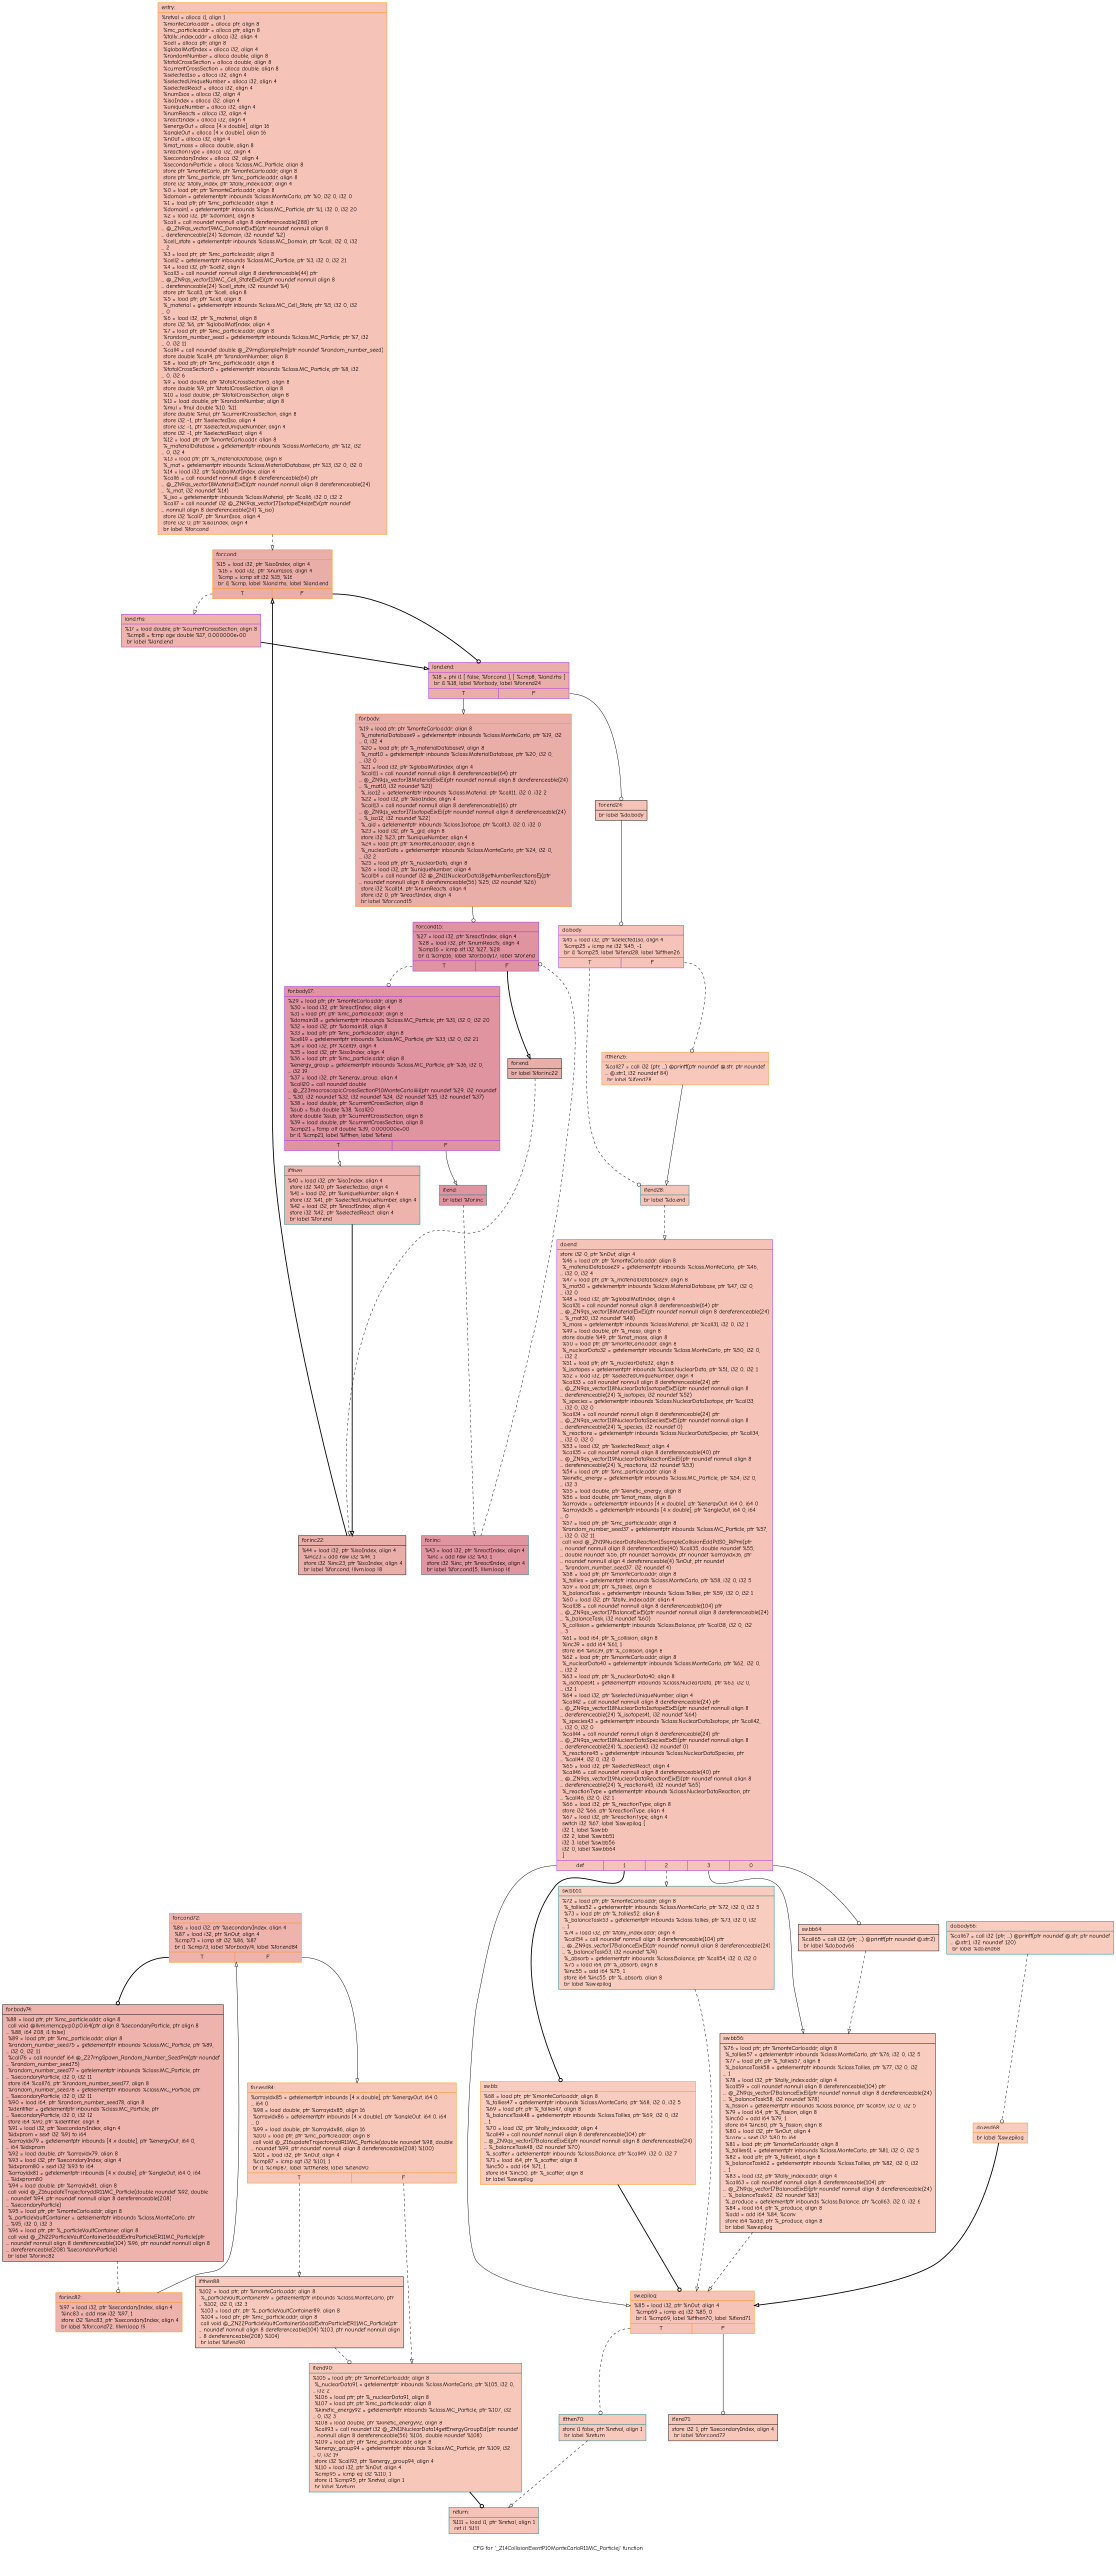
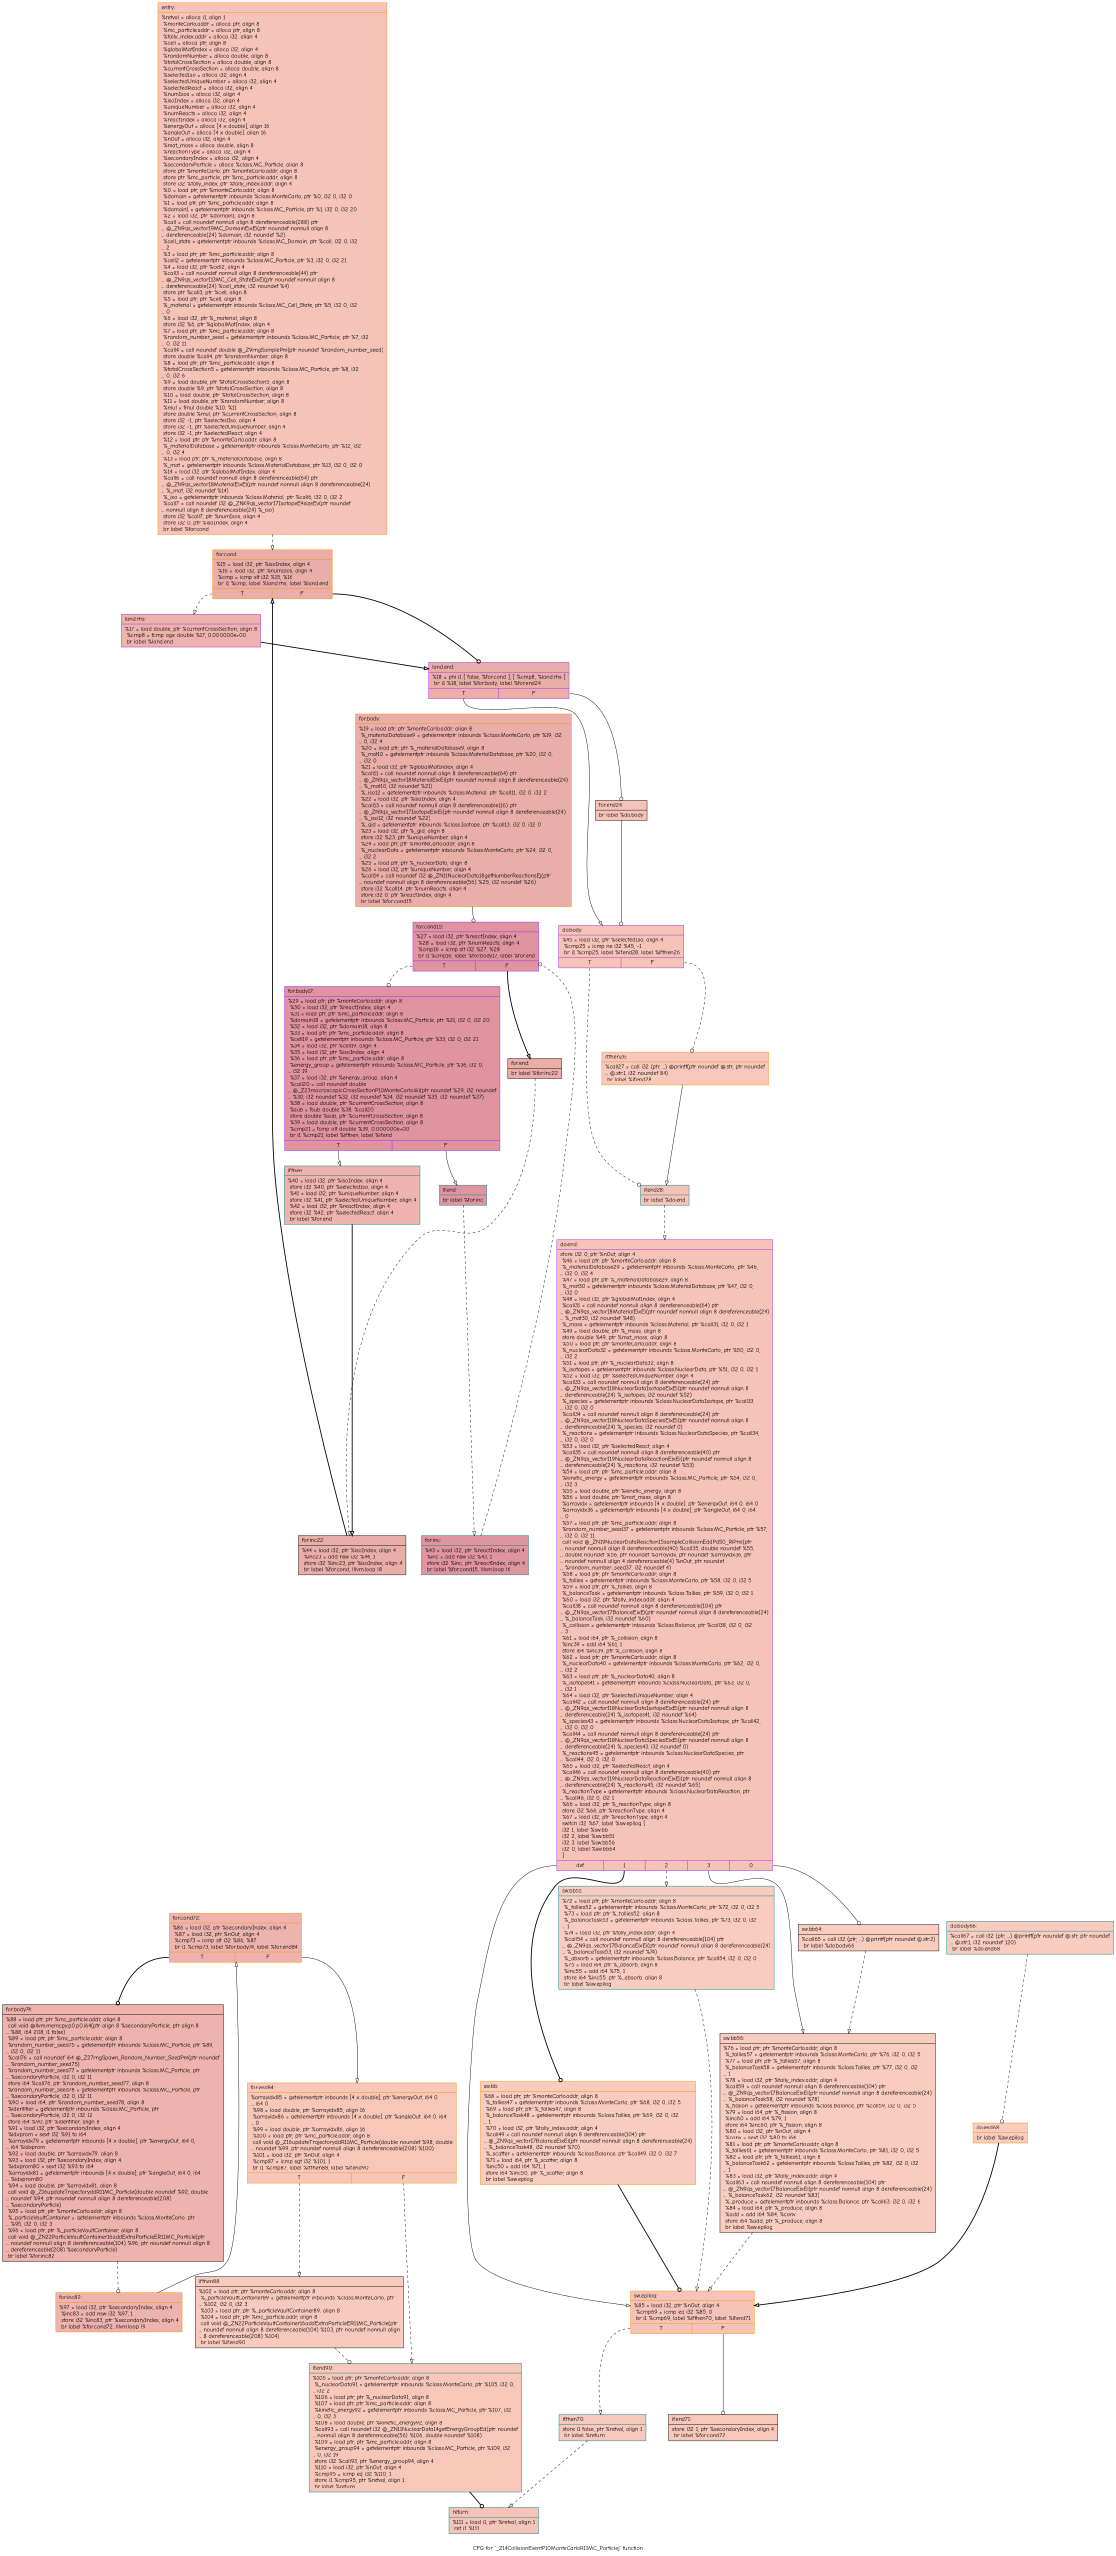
(463, 704) -> (589, 759)
(601, 2362) -> (601, 2362)
